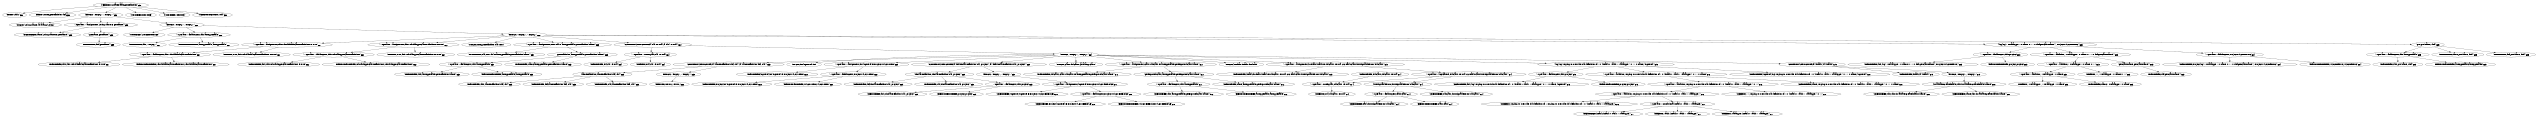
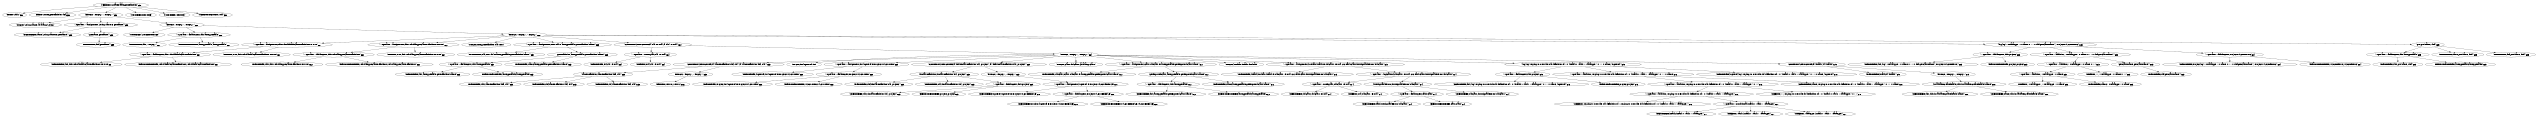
(1357, 79) -> (1322, 89)
